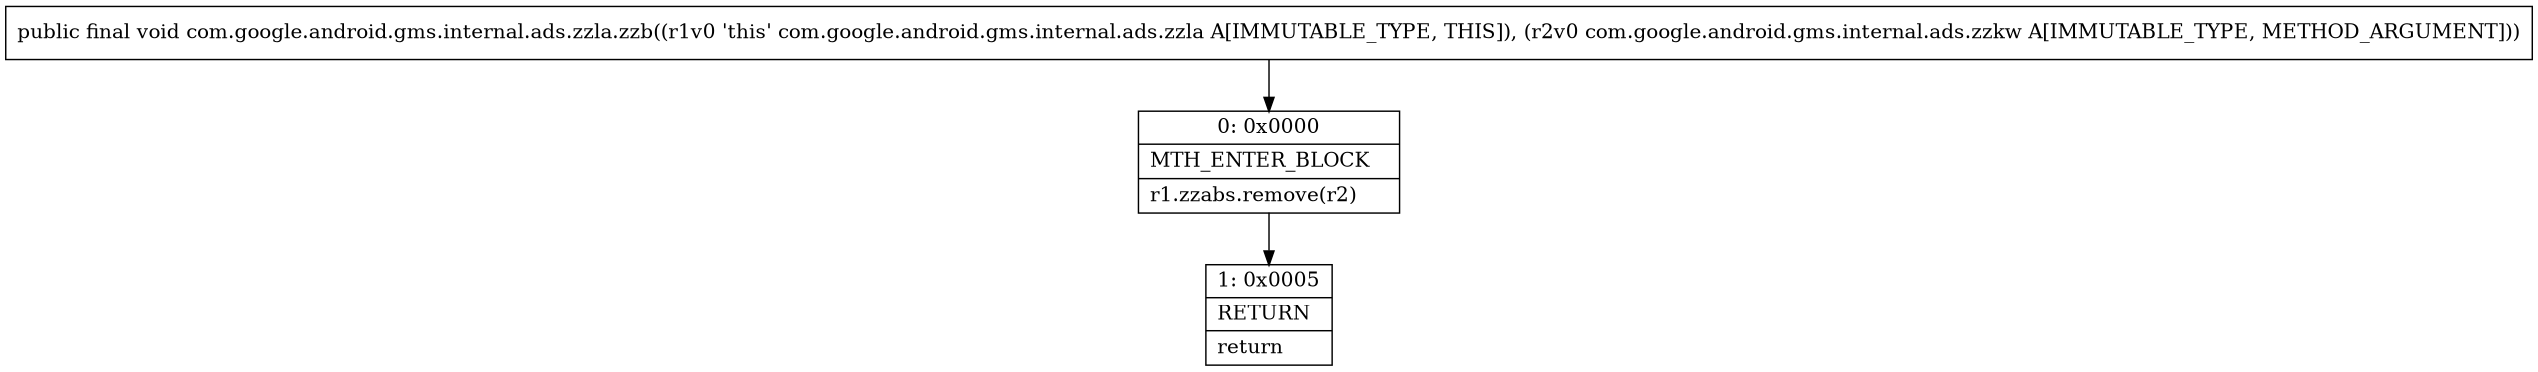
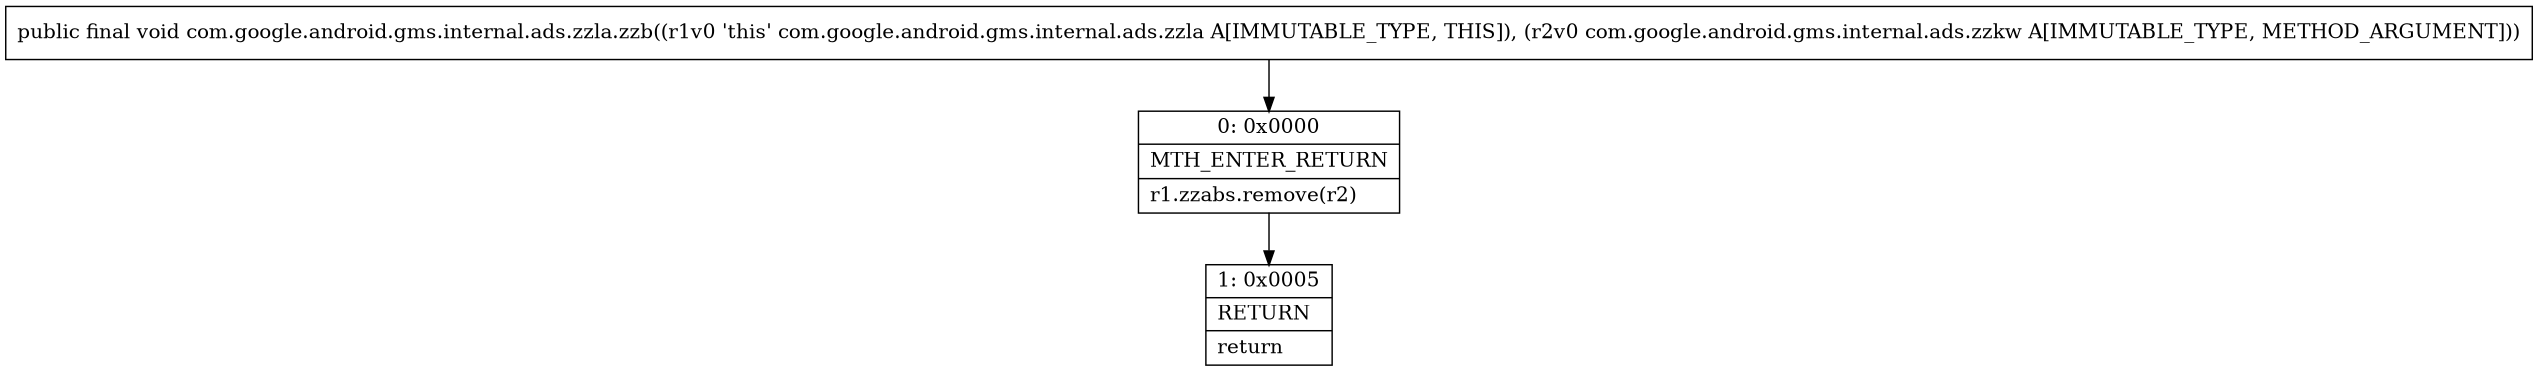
(1260, 161) -> (1269, 161)
